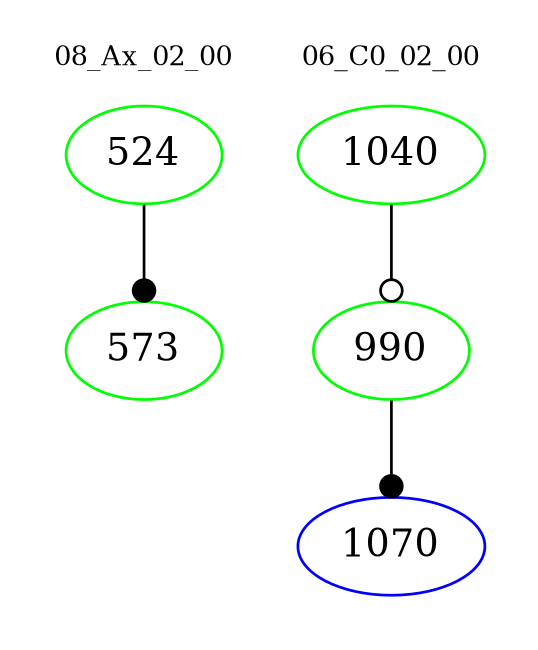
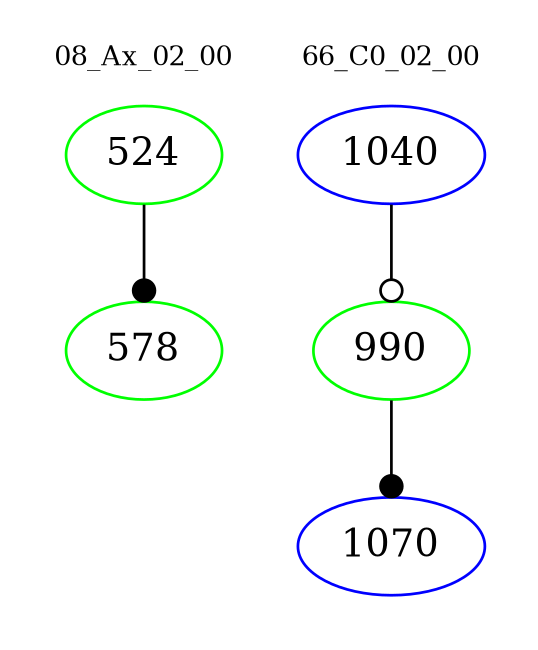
(391, 58) -> (391, 58)
(391, 155) -> (391, 155)
(144, 351) -> (144, 351)
